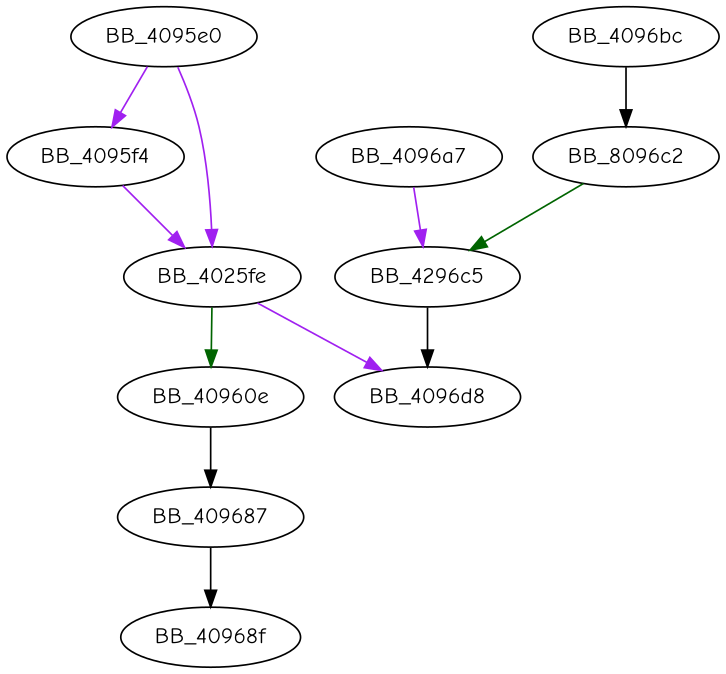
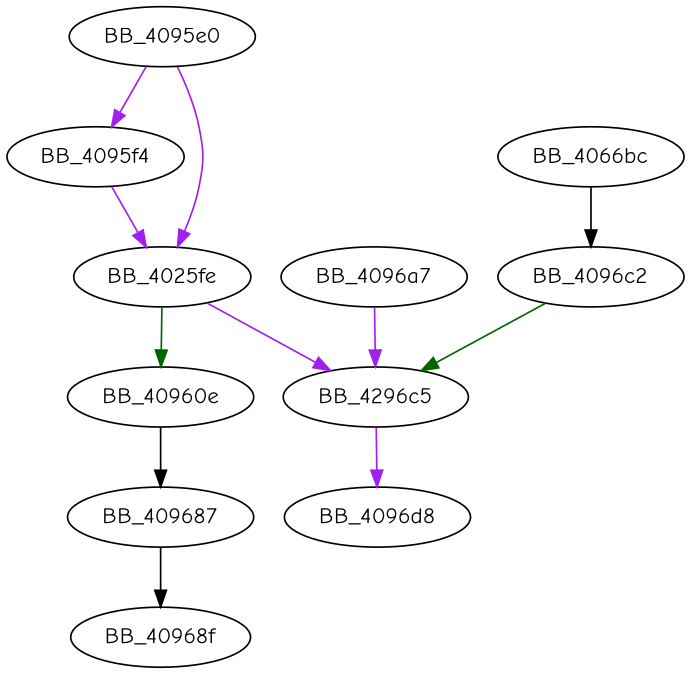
(626, 37) -> (591, 157)
(626, 157) -> (591, 277)
(428, 329) -> (377, 449)
(312, 333) -> (261, 333)
